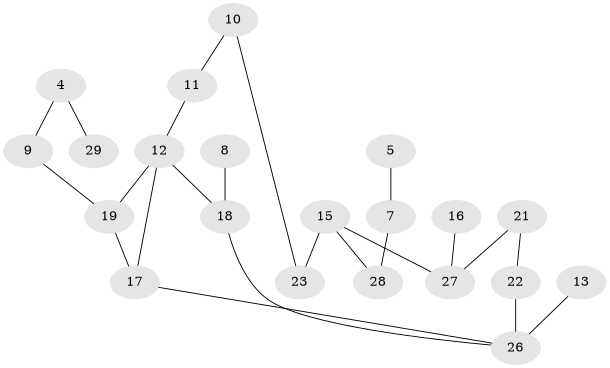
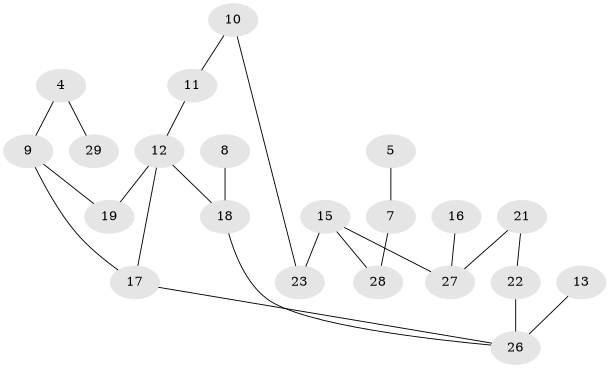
(122, 250) -> (70, 225)
